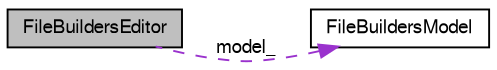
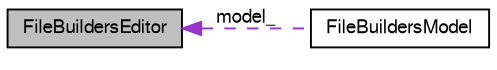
(237, 61) -> (256, 28)
